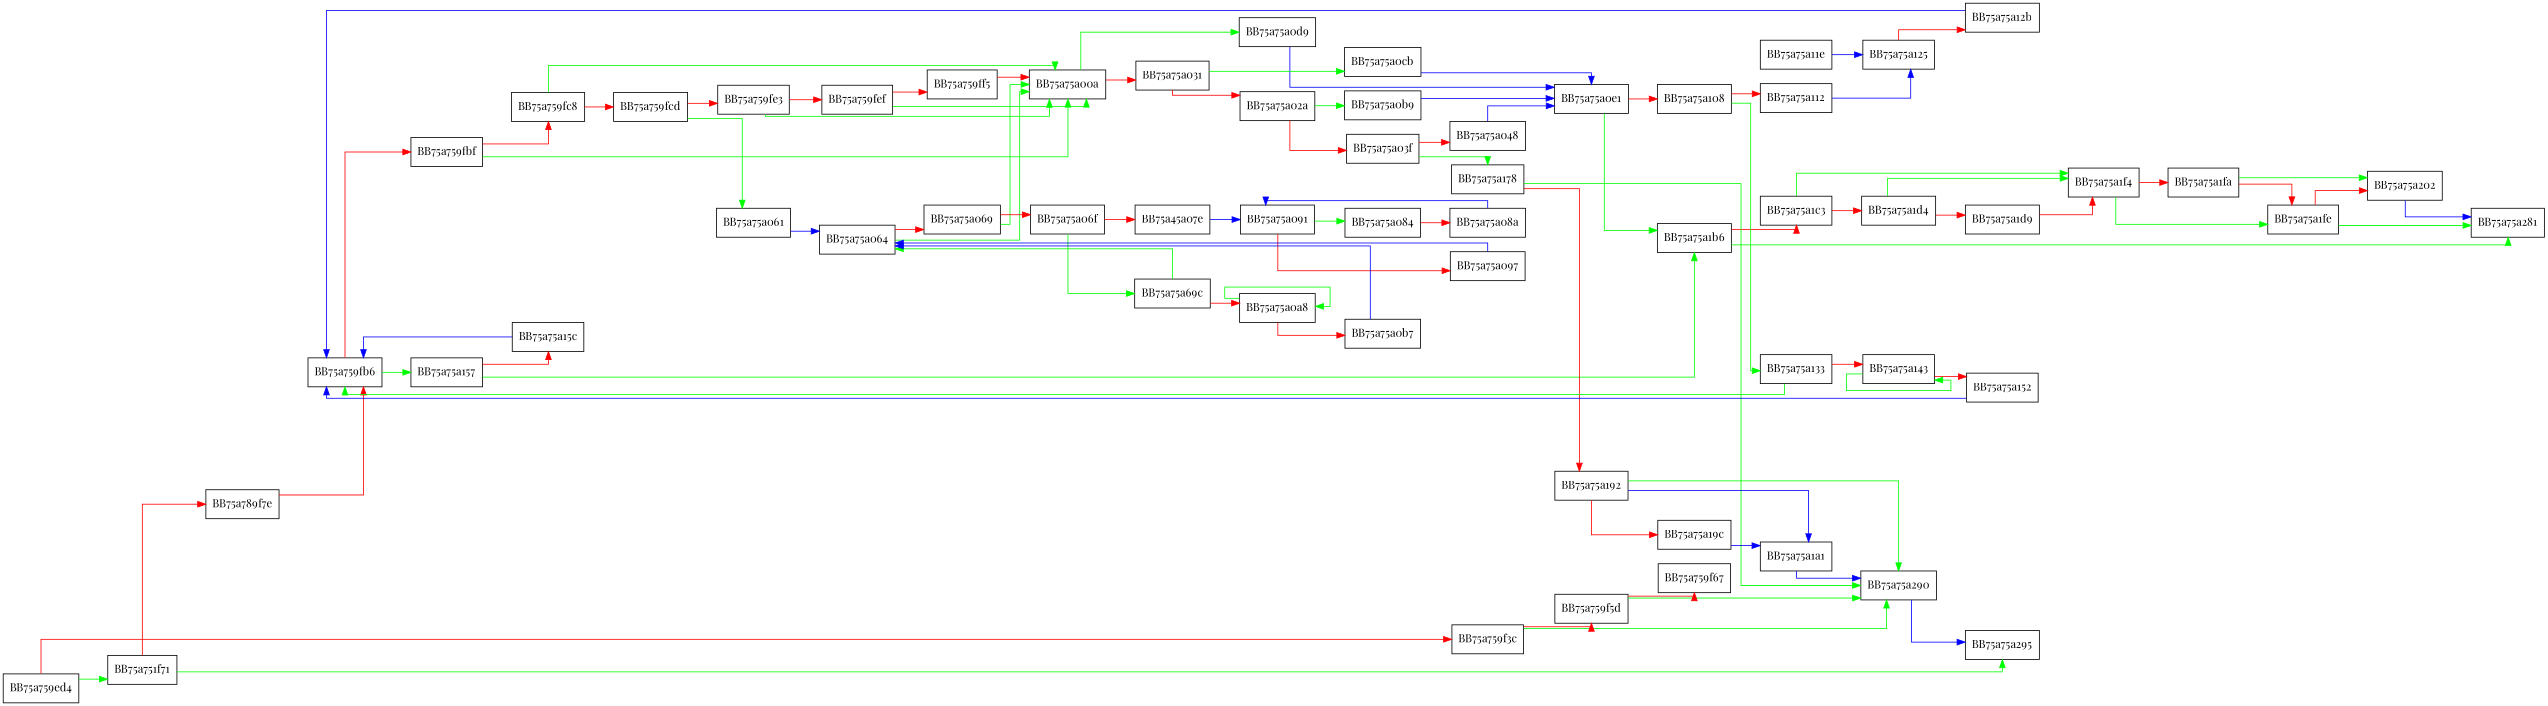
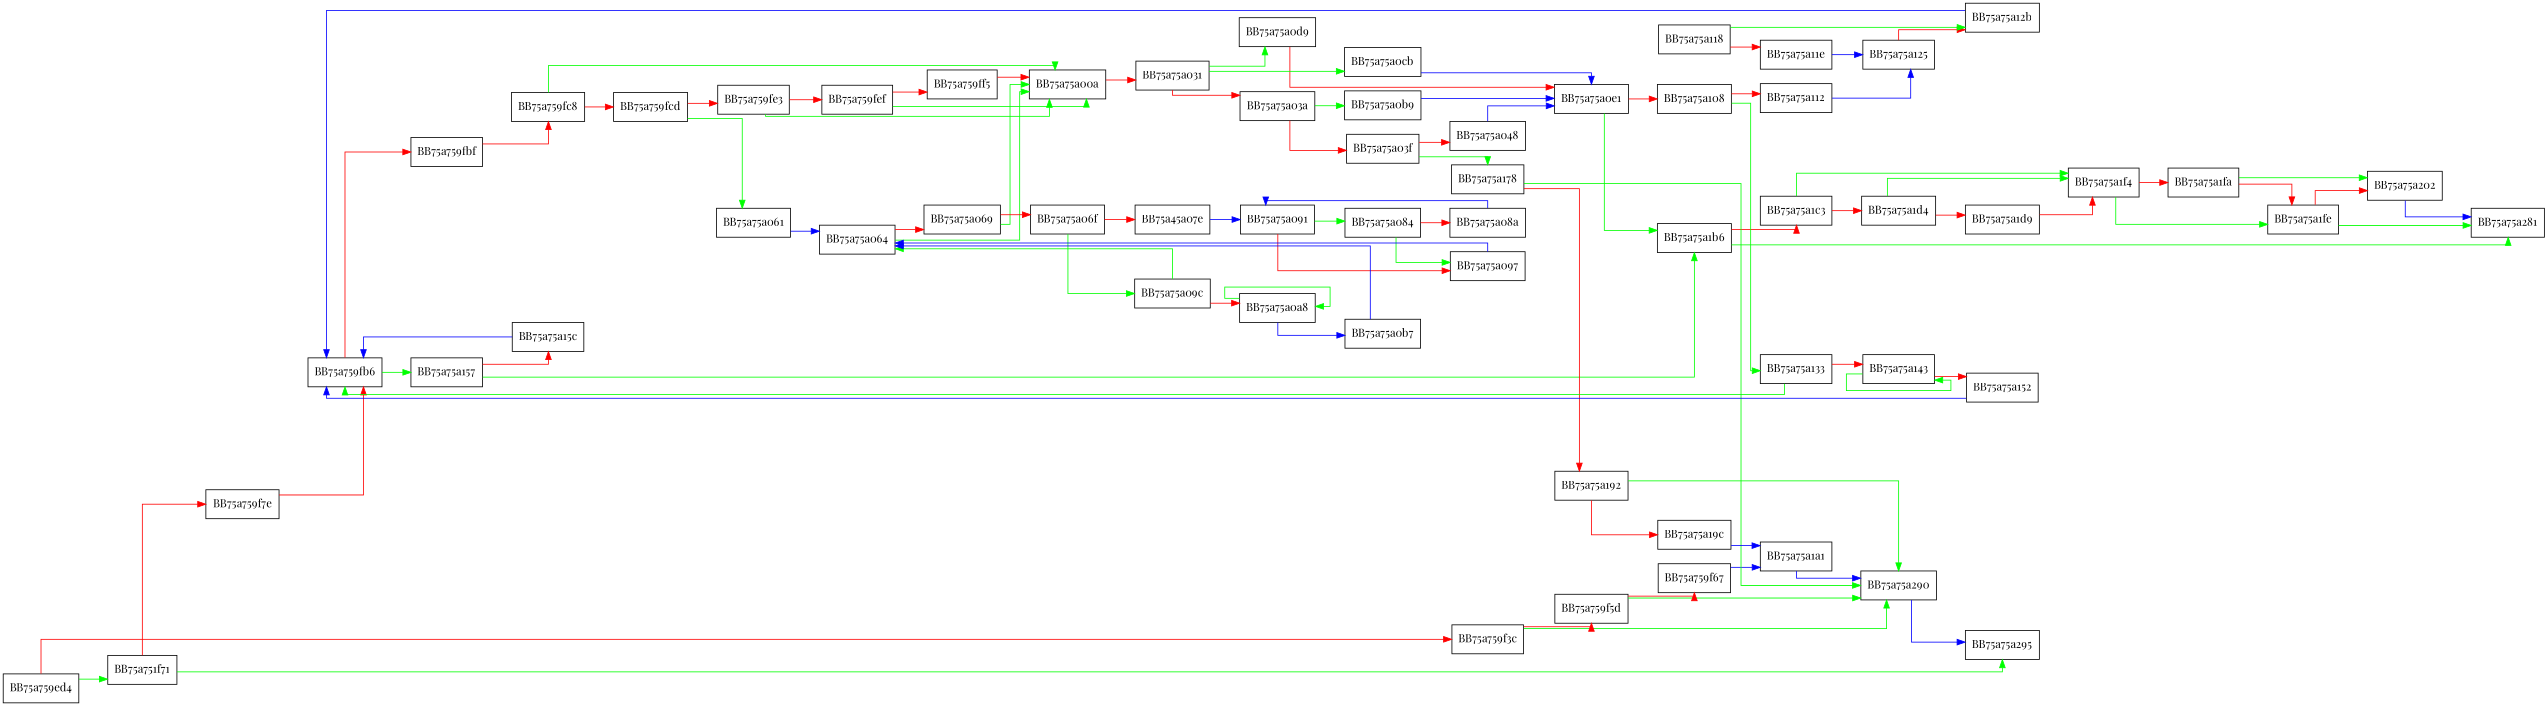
(1137, 32) -> (1243, 66)
none -> (1694, 39)
(1398, 87) -> (1398, 87)
(1277, 106) -> (1277, 106)
(800, 157) -> none
none -> (1407, 262)
(1172, 294) -> (1172, 294)
(1301, 335) -> (1301, 335)
(1734, 491) -> (1746, 567)
(242, 504) -> (242, 504)
